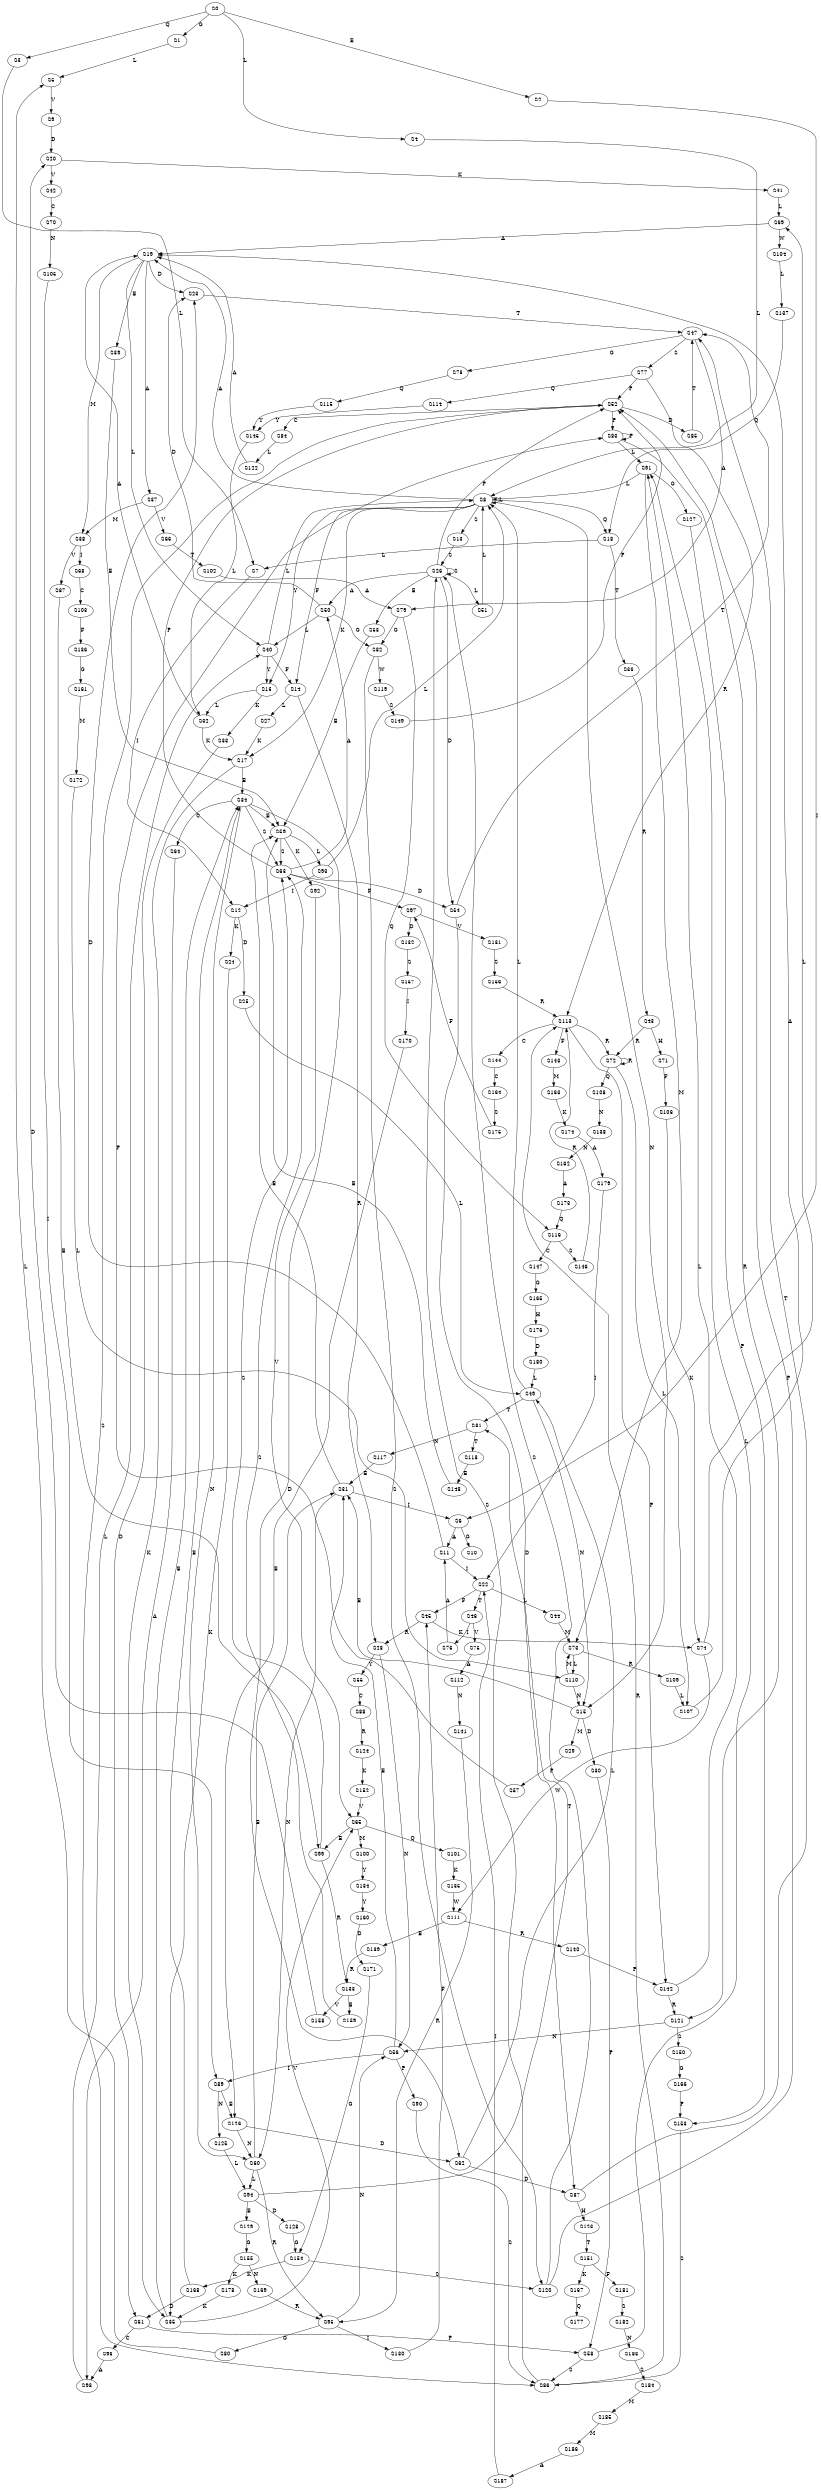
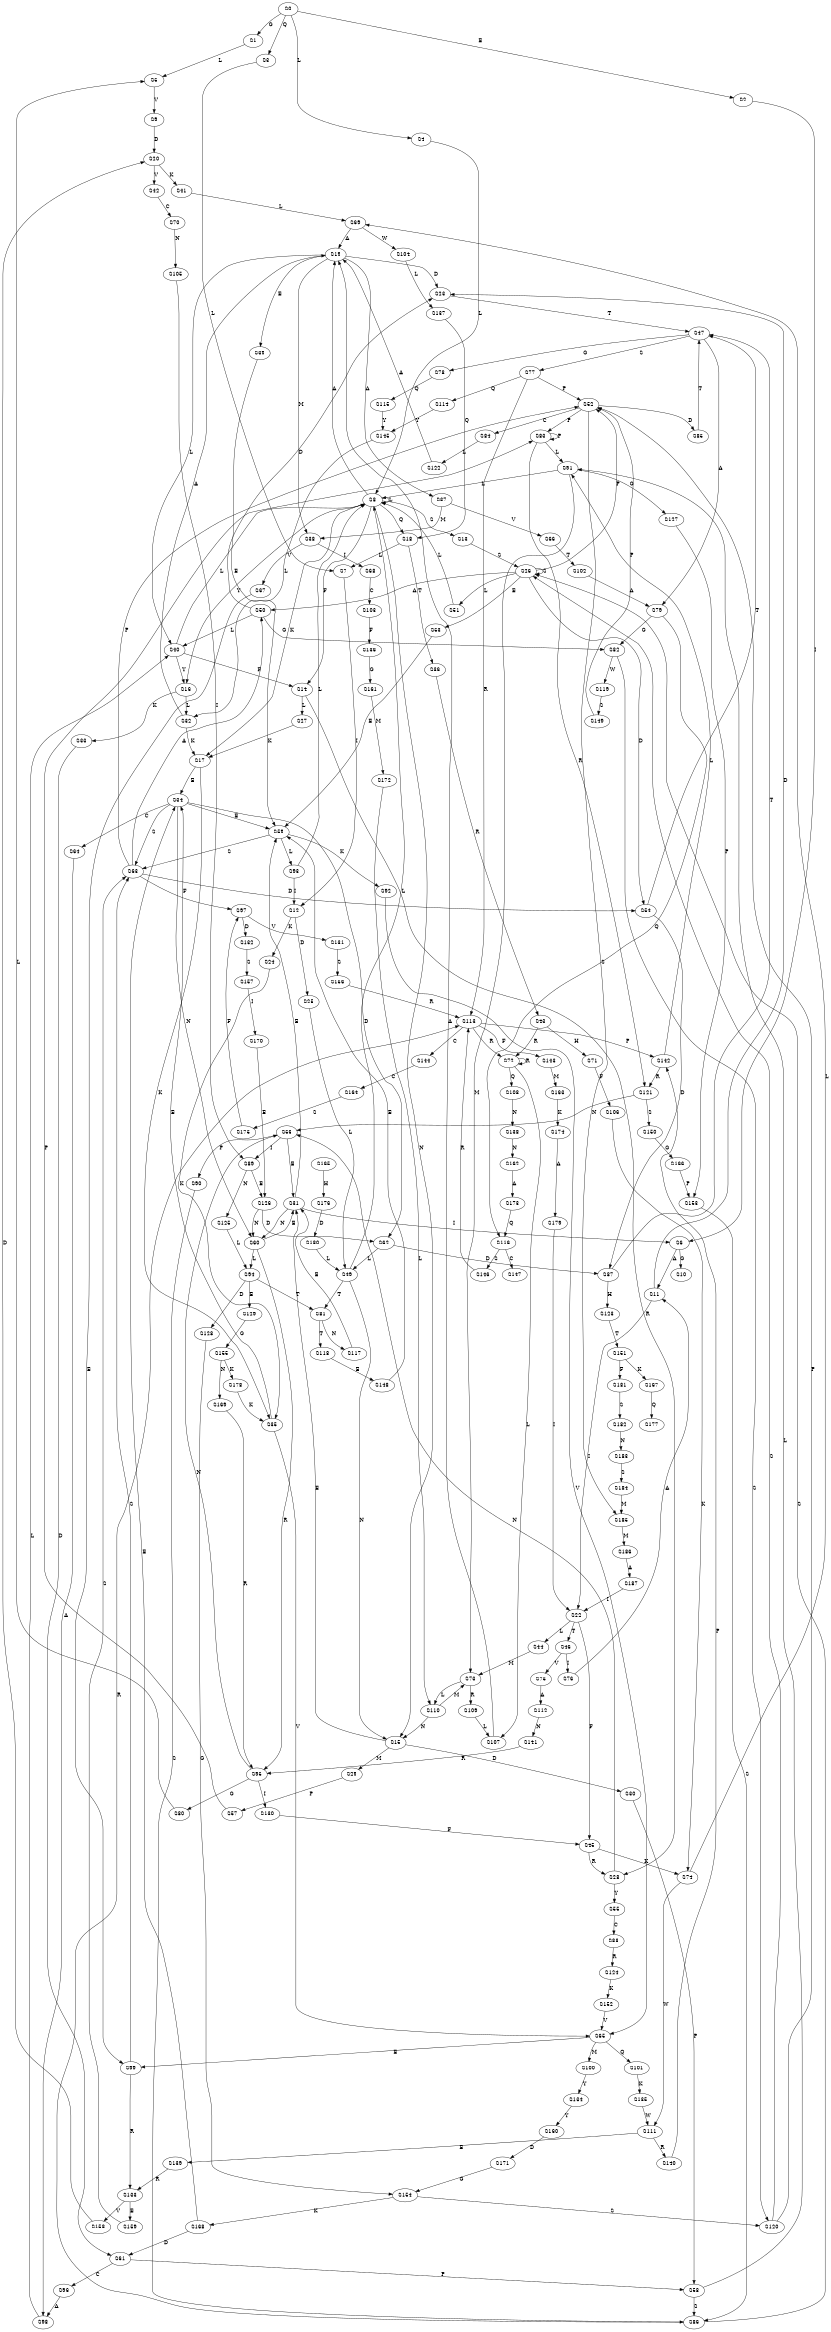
(536, 1281) -> none
(101, 1417) -> (601, 966)
